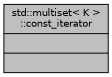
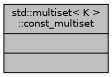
(56, 24) -> (56, 24)
